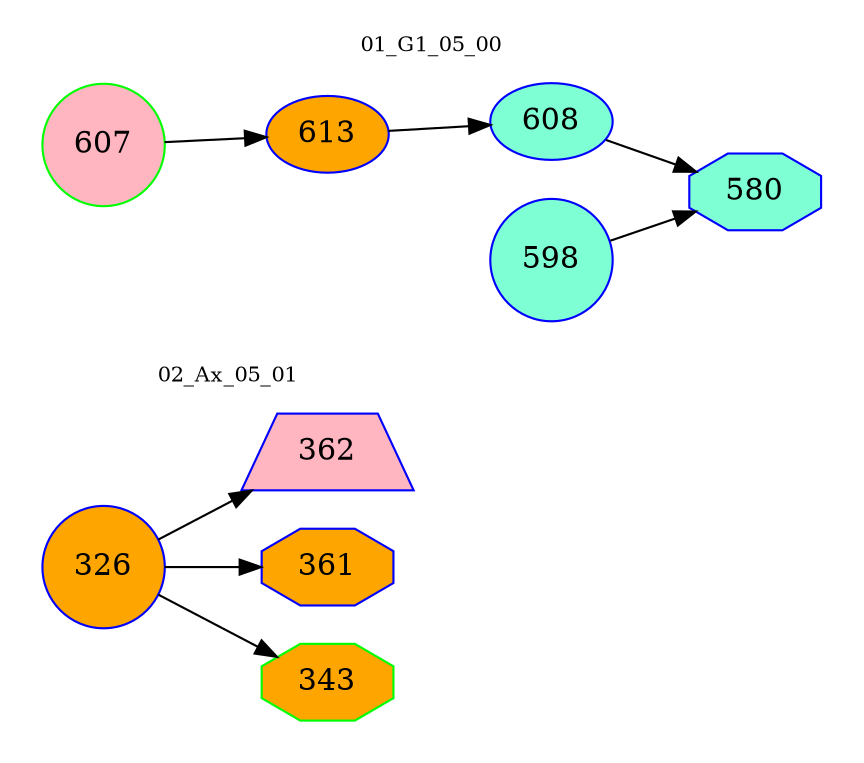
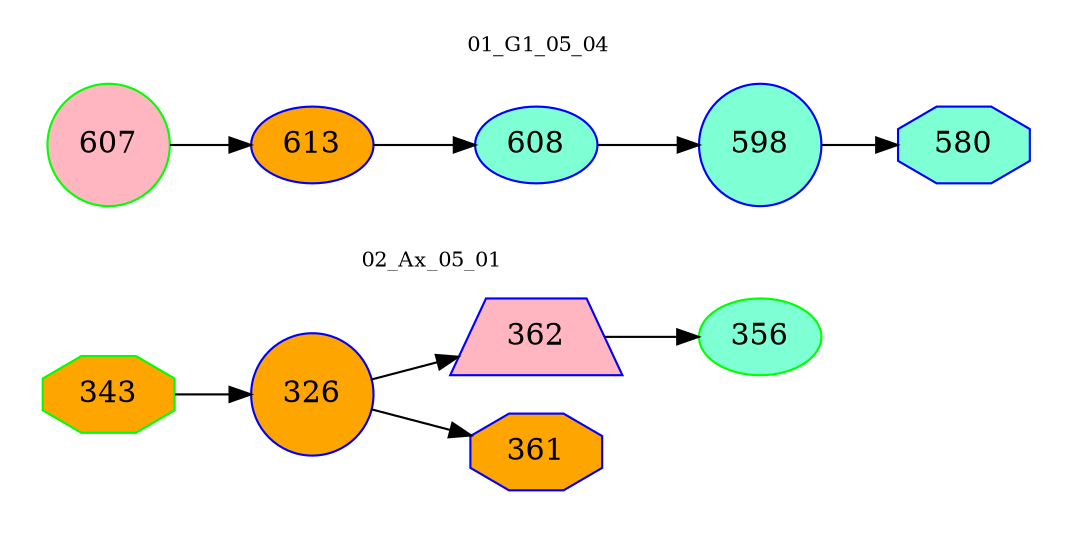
(432, 46) -> (539, 46)
(641, 152) -> (637, 145)
none -> (760, 337)
(208, 621) -> (202, 394)
